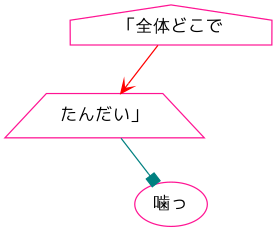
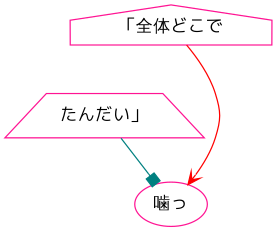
(143, 64) -> (219, 108)
